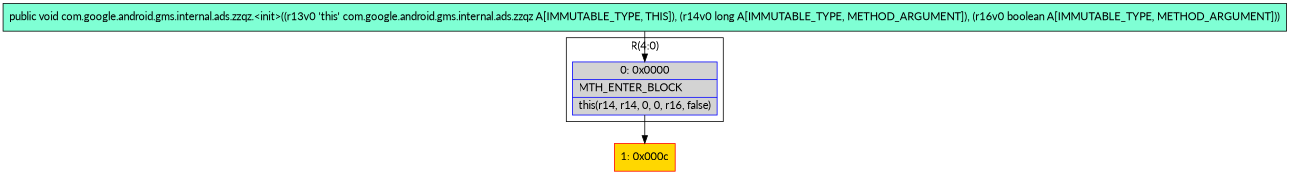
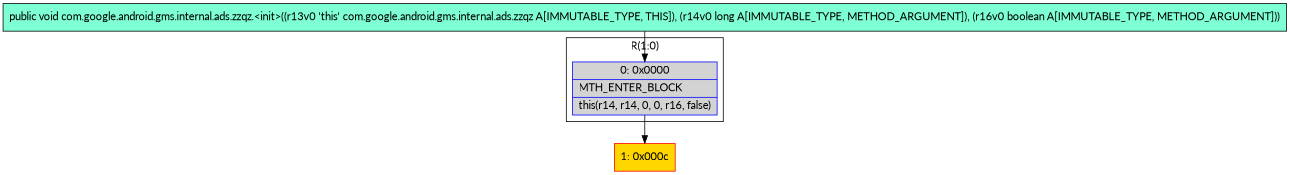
(645, 47) -> (645, 47)
